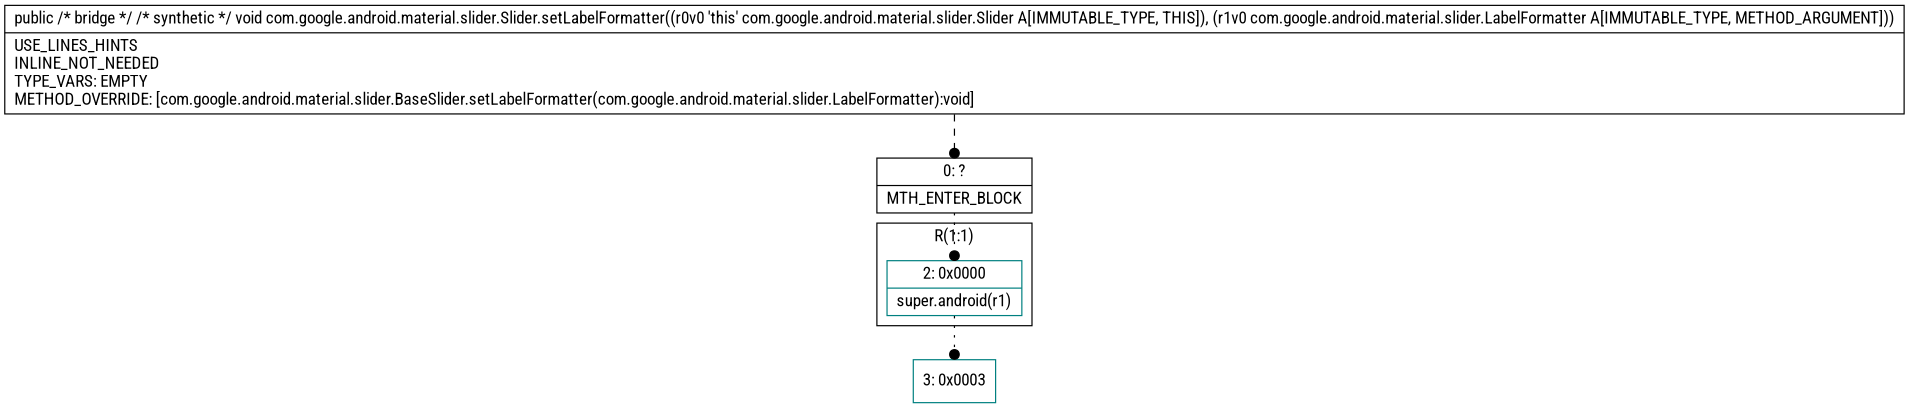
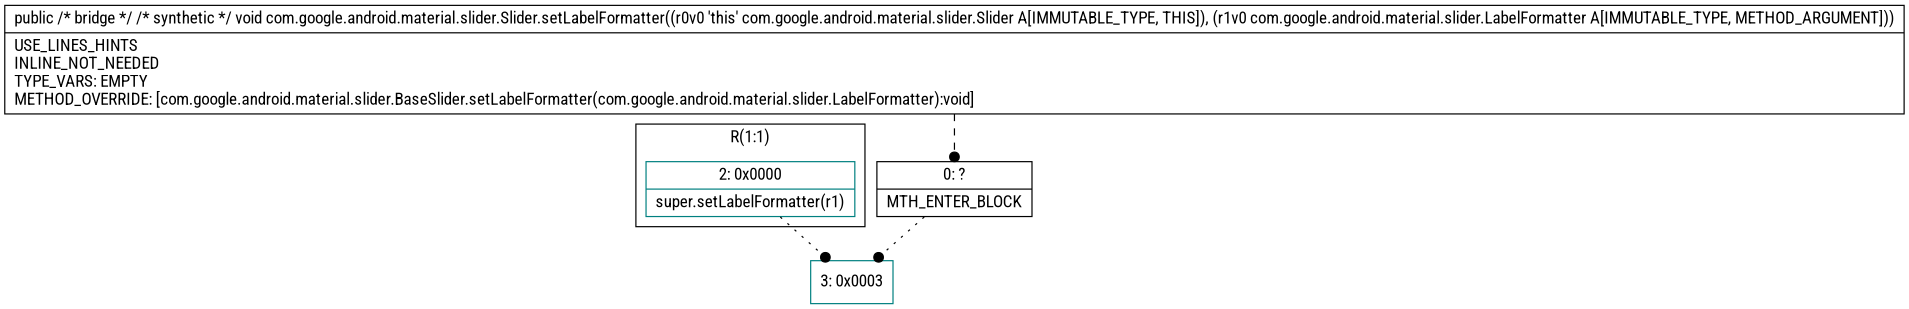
(954, 232) -> (903, 235)
(954, 301) -> (750, 202)
